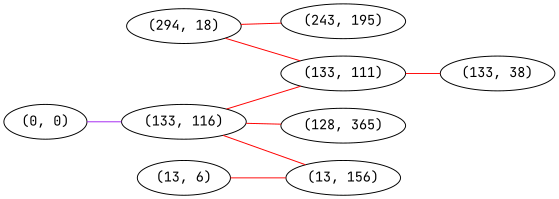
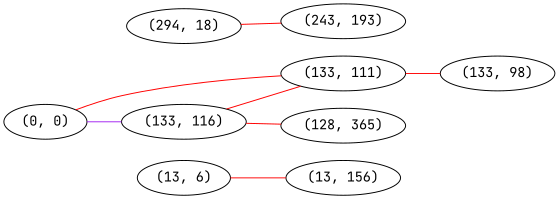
(343, 21) -> (343, 21)
(263, 50) -> (177, 86)
(498, 73) -> (498, 73)
(264, 150) -> none
